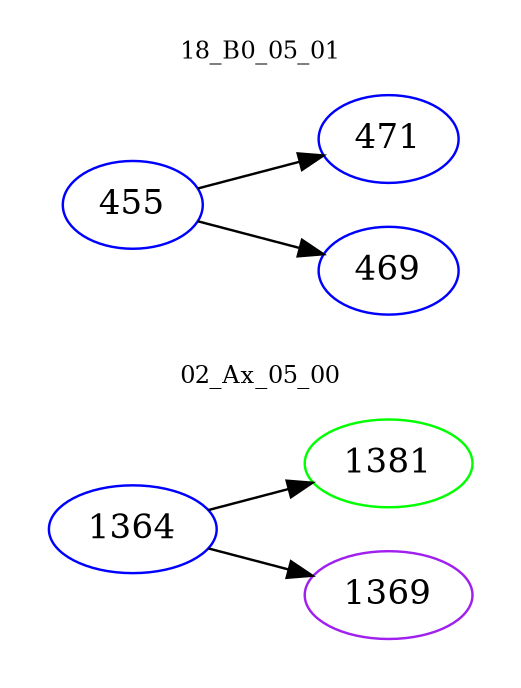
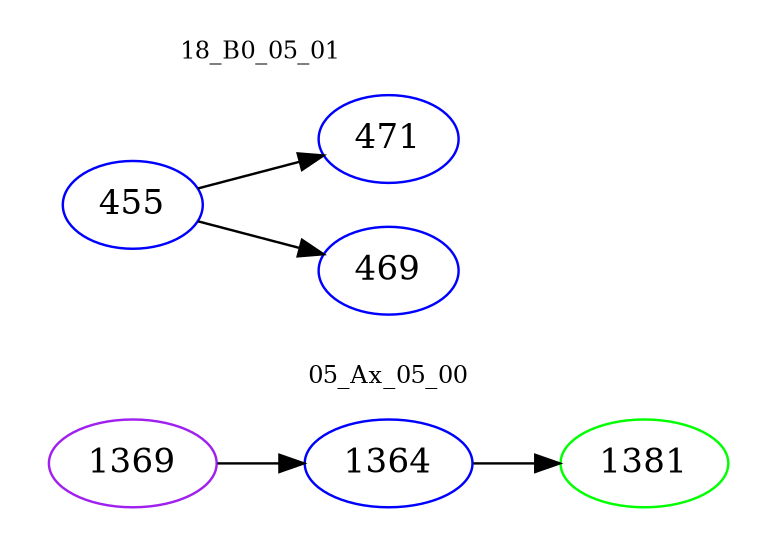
(261, 377) -> (389, 377)
(249, 559) -> (248, 463)
